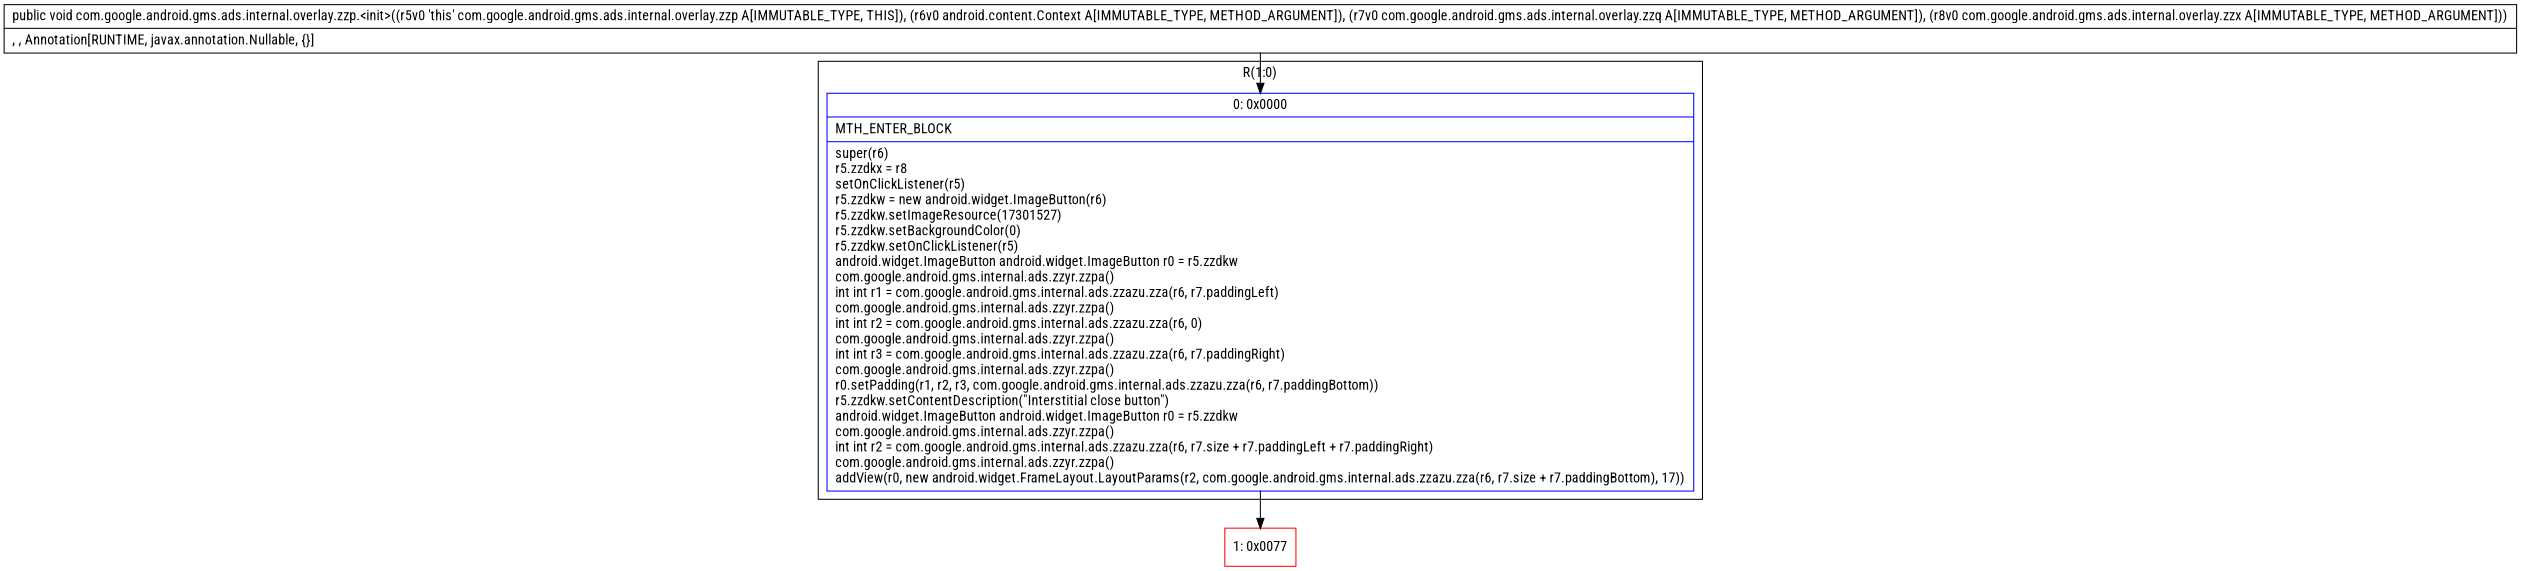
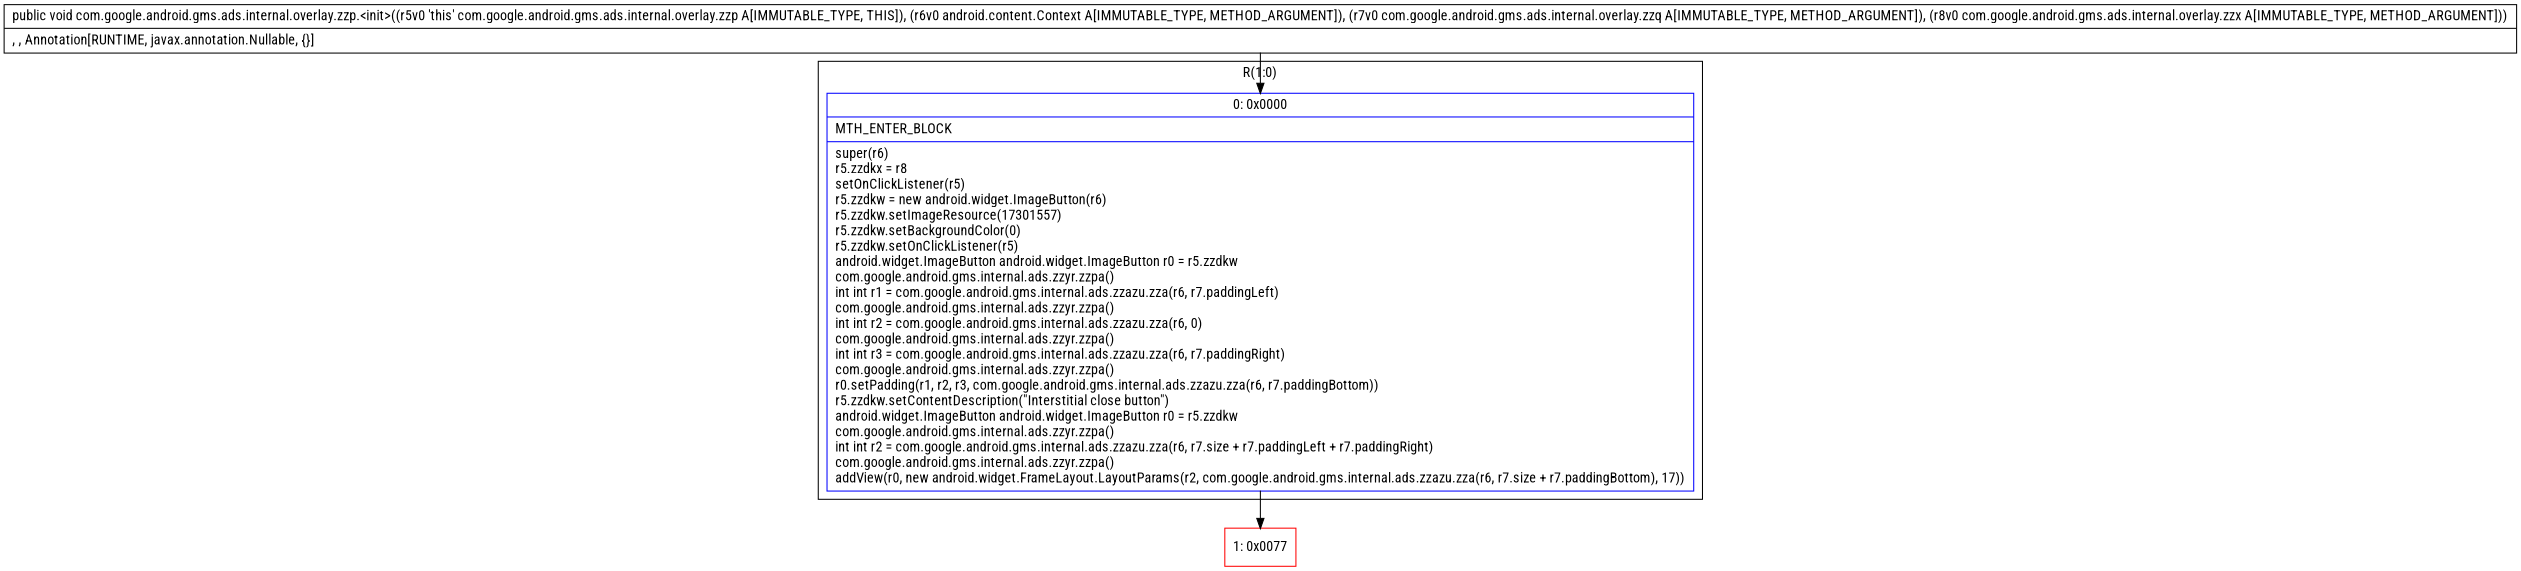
(949, 215) -> (949, 215)
